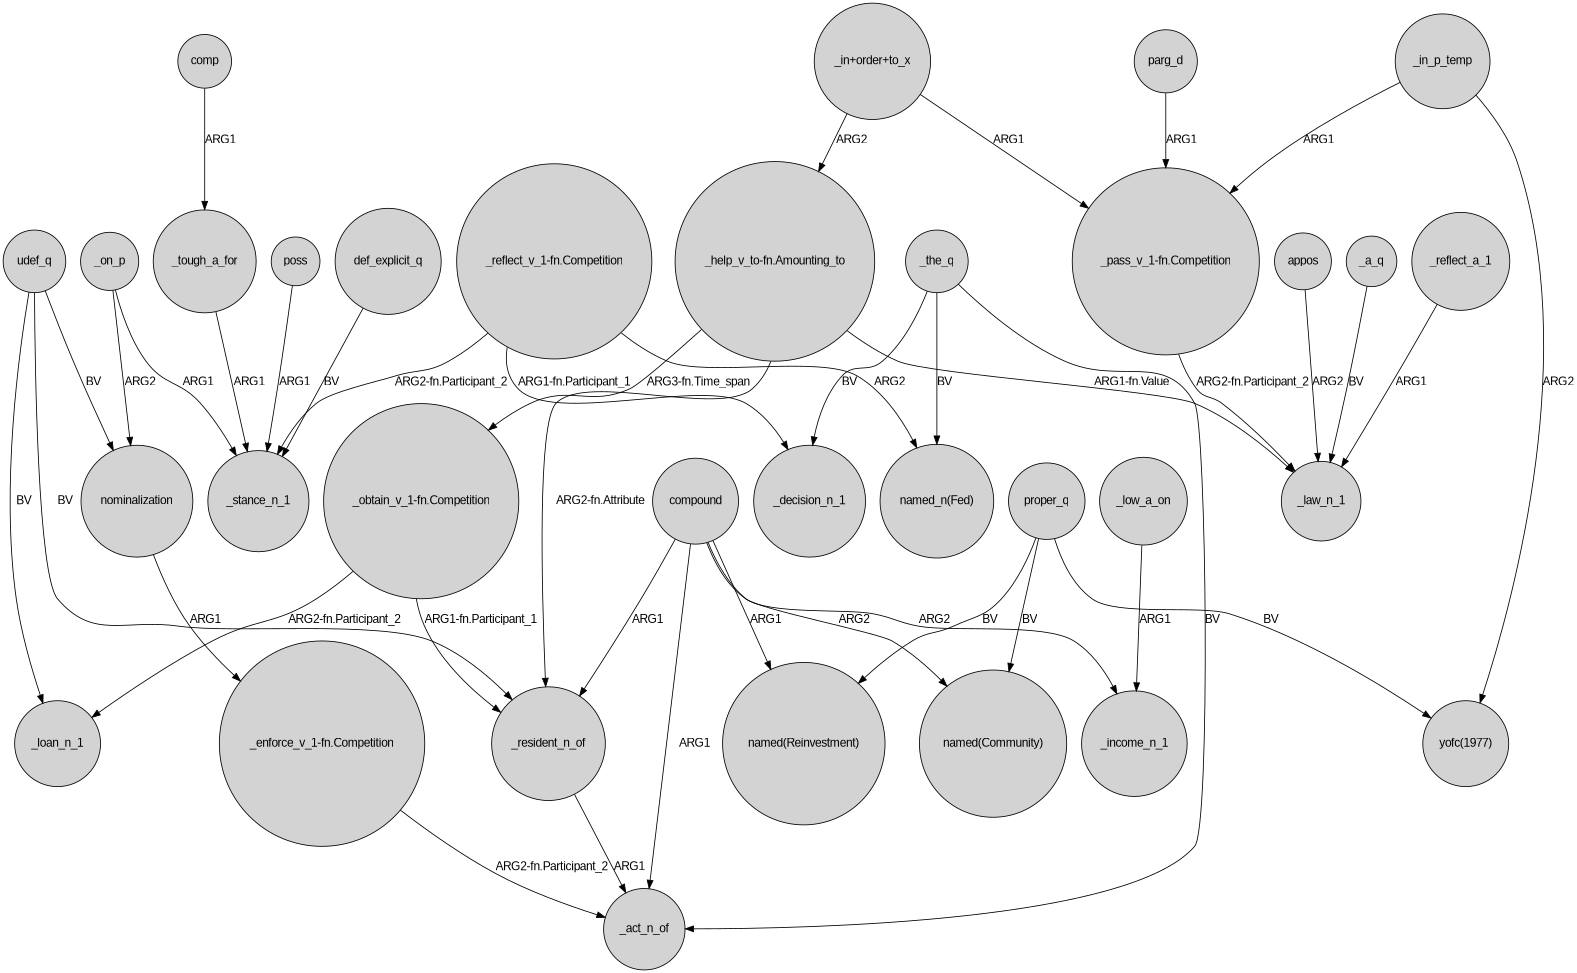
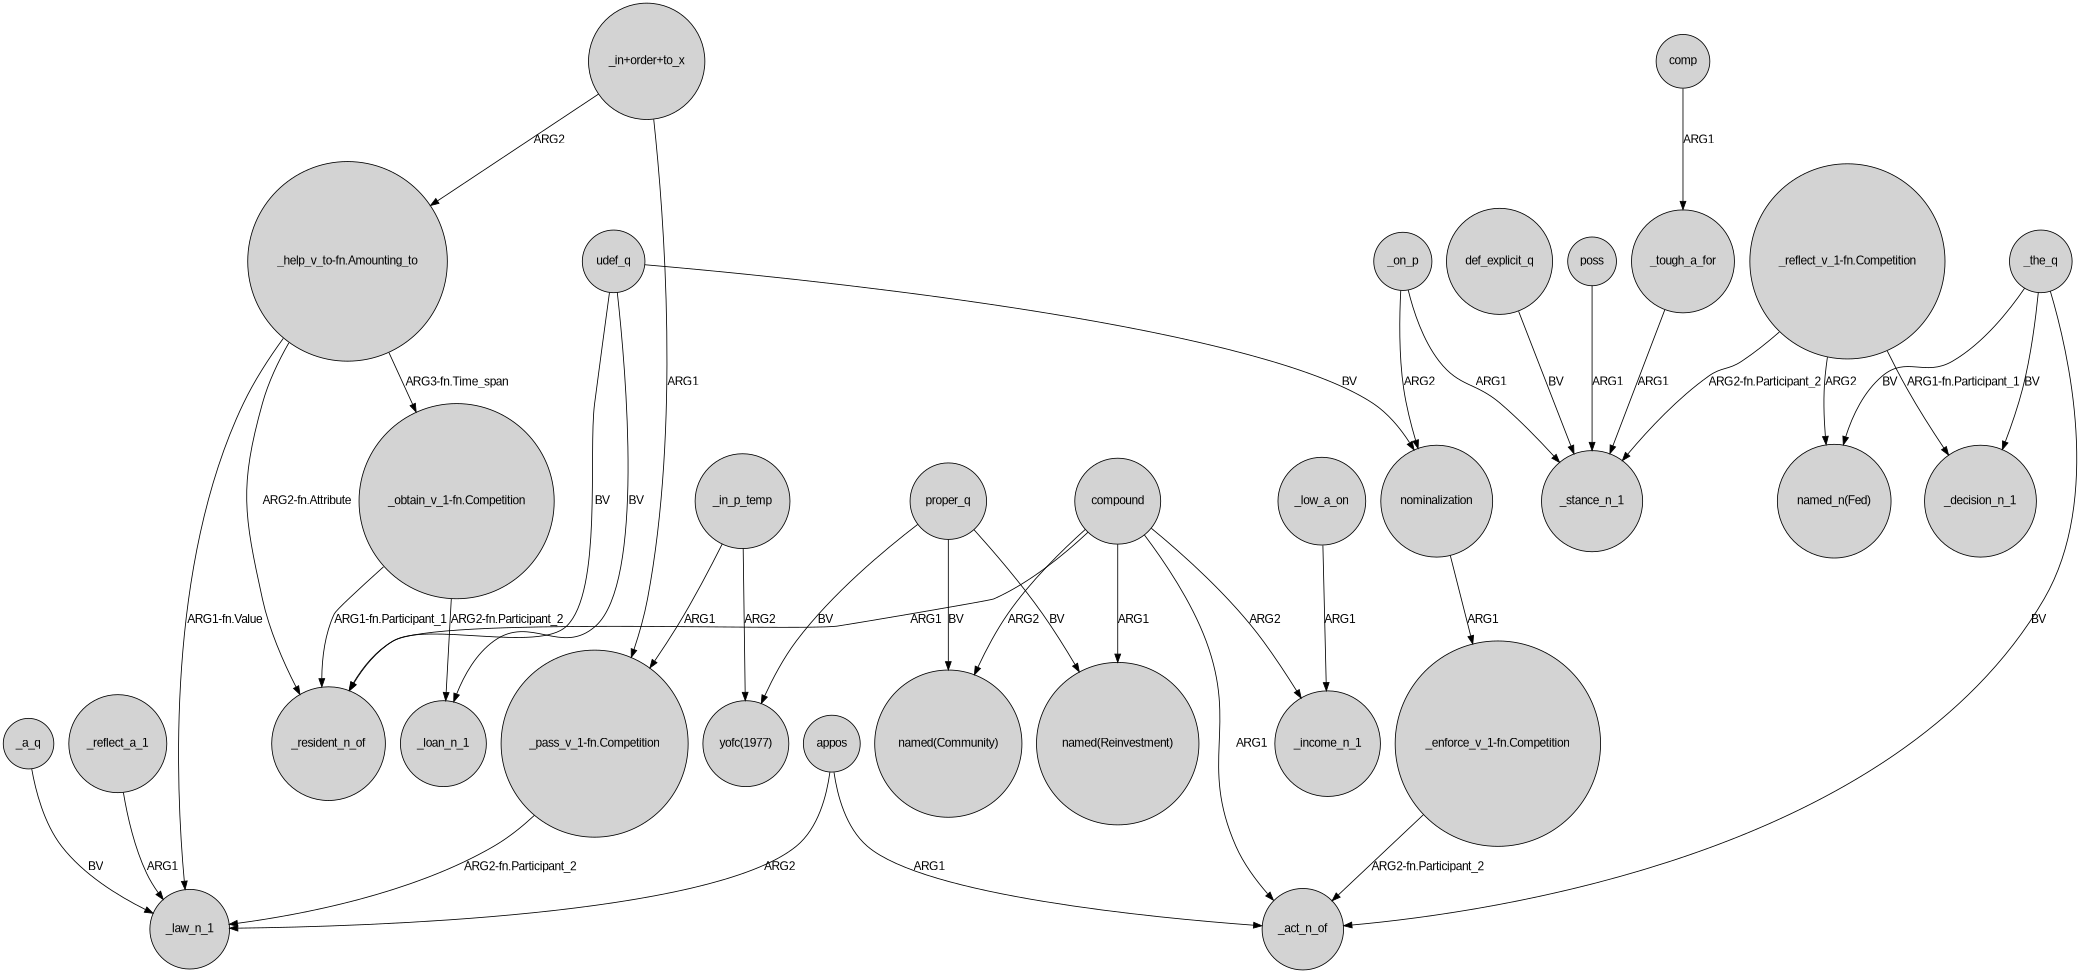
(1166, 61) -> none
(598, 840) -> (1015, 896)
